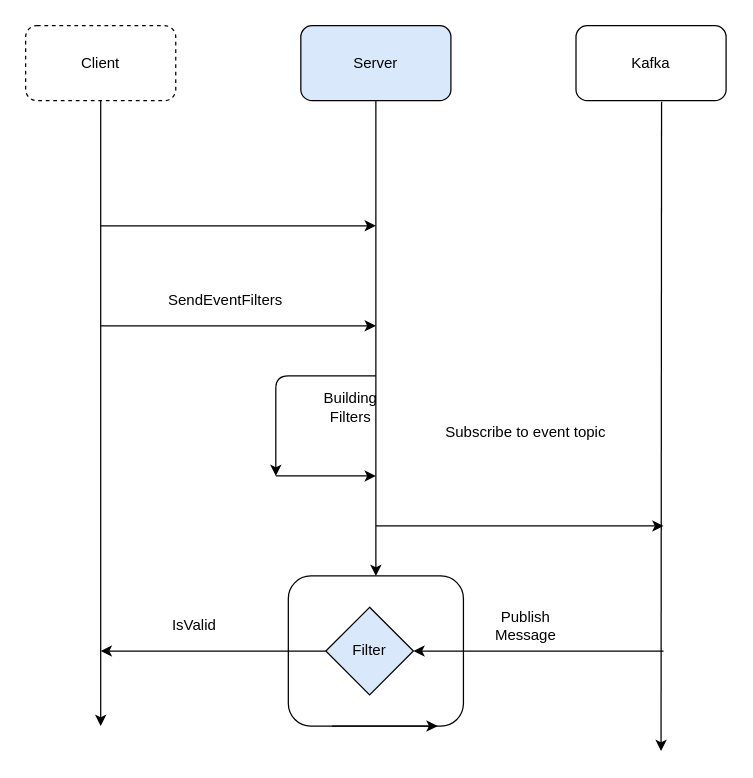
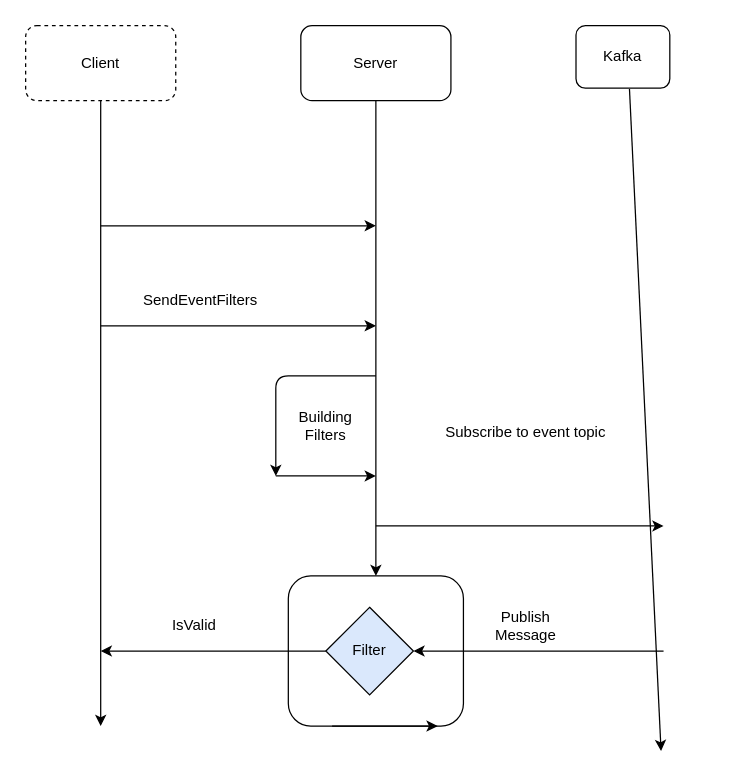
(376, 63) -> (376, 63)
(651, 63) -> (623, 57)
(226, 301) -> (201, 301)
(351, 407) -> (326, 426)
